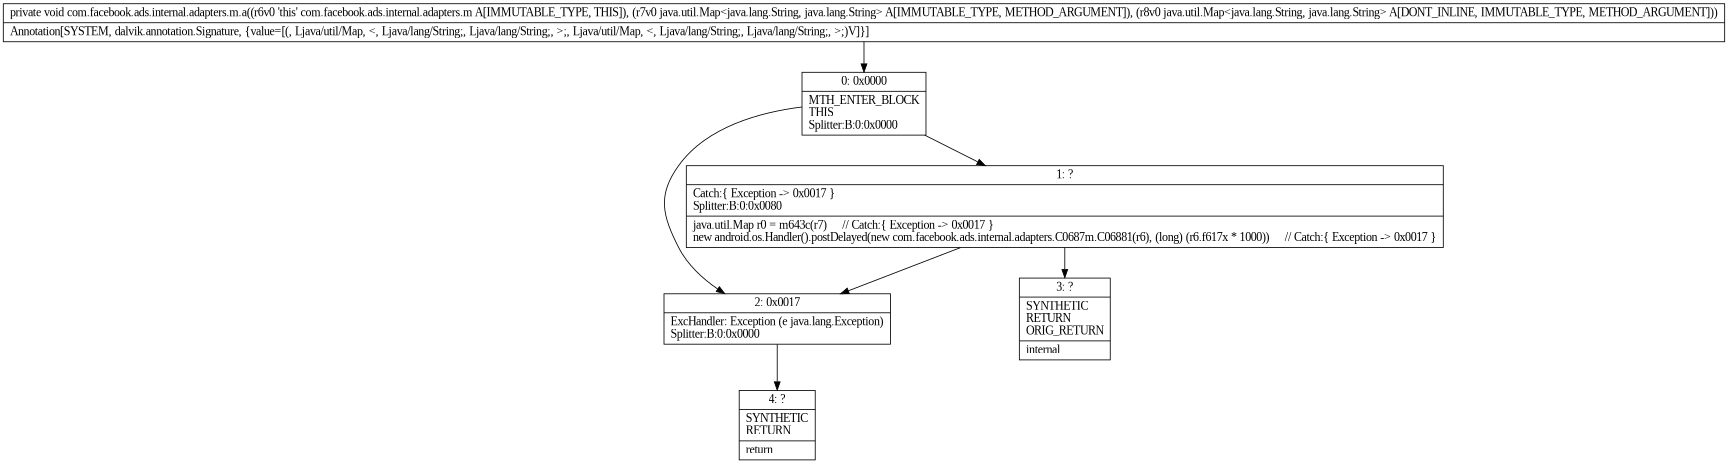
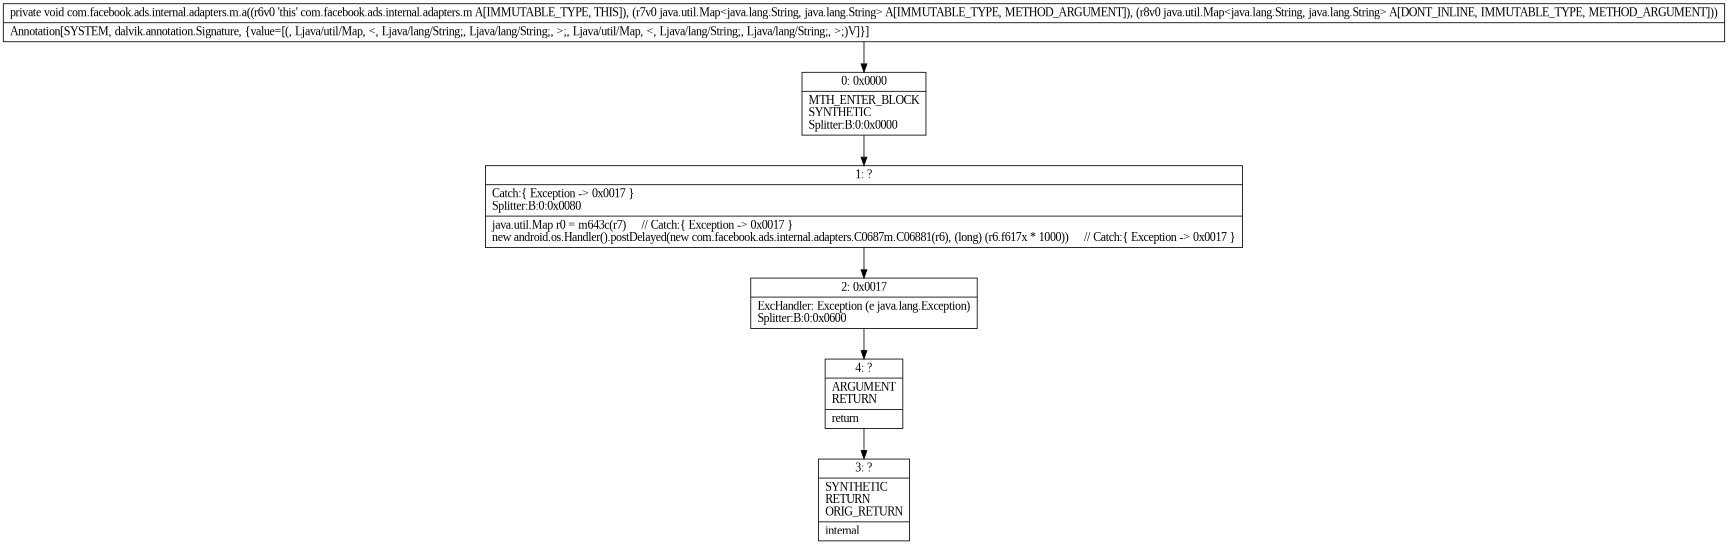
(821, 113) -> (840, 113)
(677, 168) -> none
(1065, 259) -> (864, 440)
(715, 334) -> (802, 319)
(777, 419) -> (864, 387)
